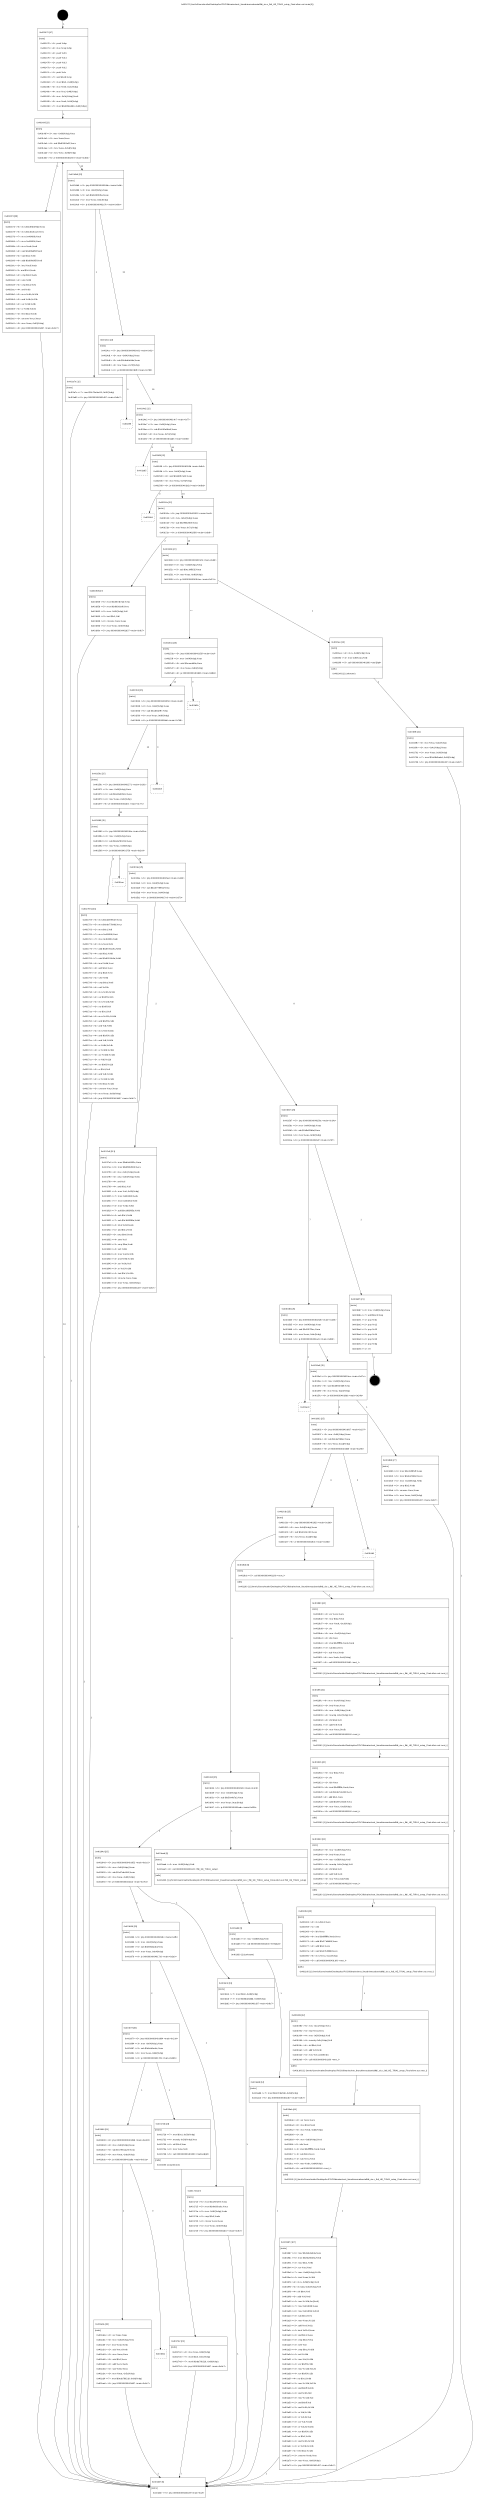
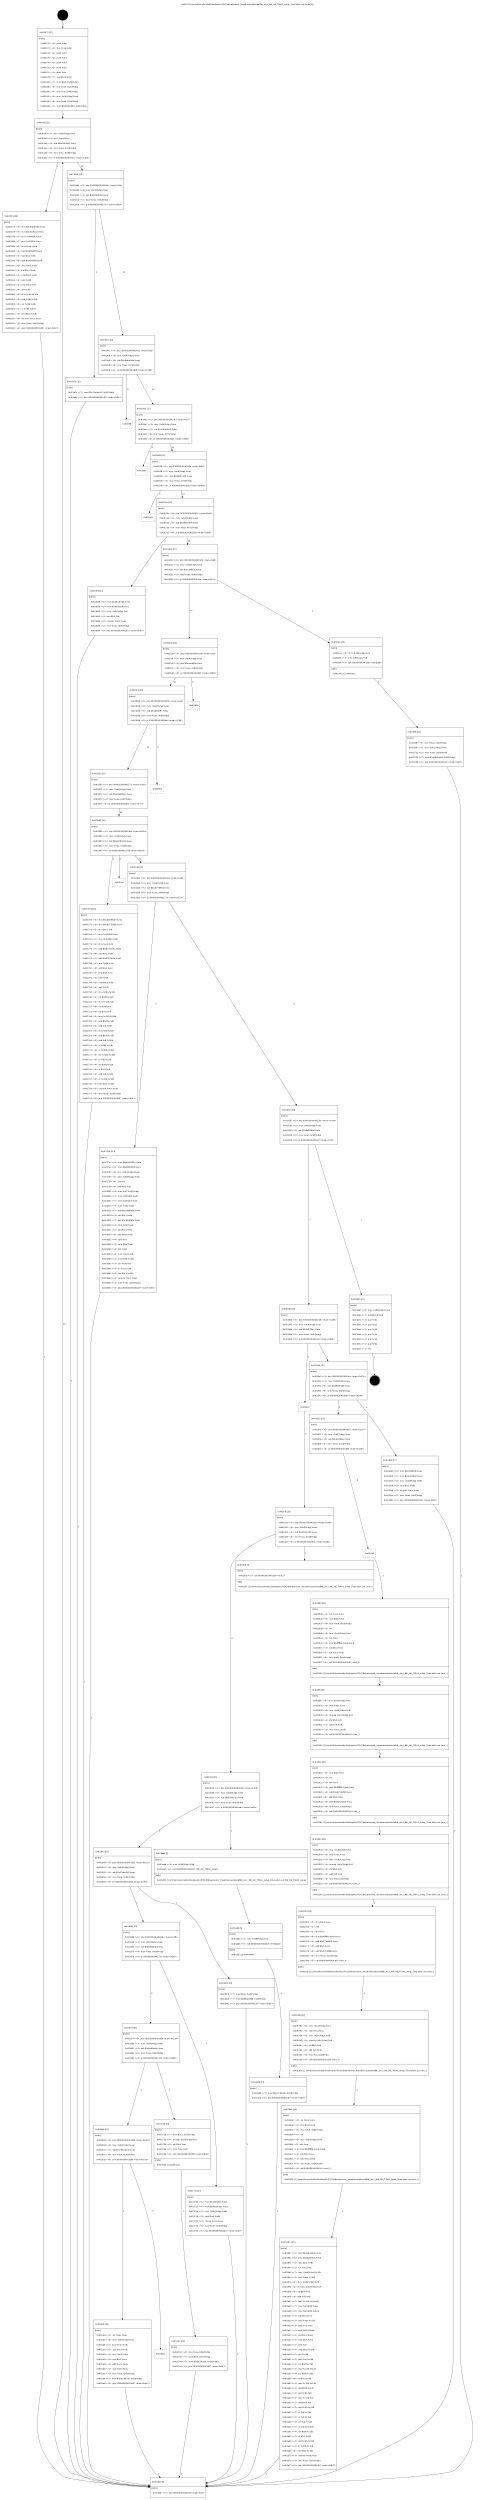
(322, 1480) -> (305, 1459)
(327, 1595) -> (380, 1577)
